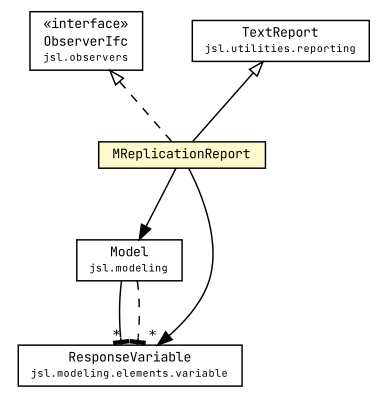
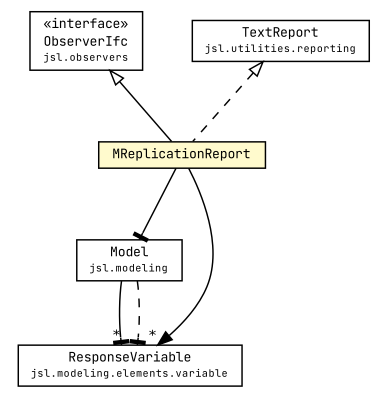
(223, 107) -> (223, 107)
(146, 112) -> (146, 112)
(161, 197) -> (159, 201)
